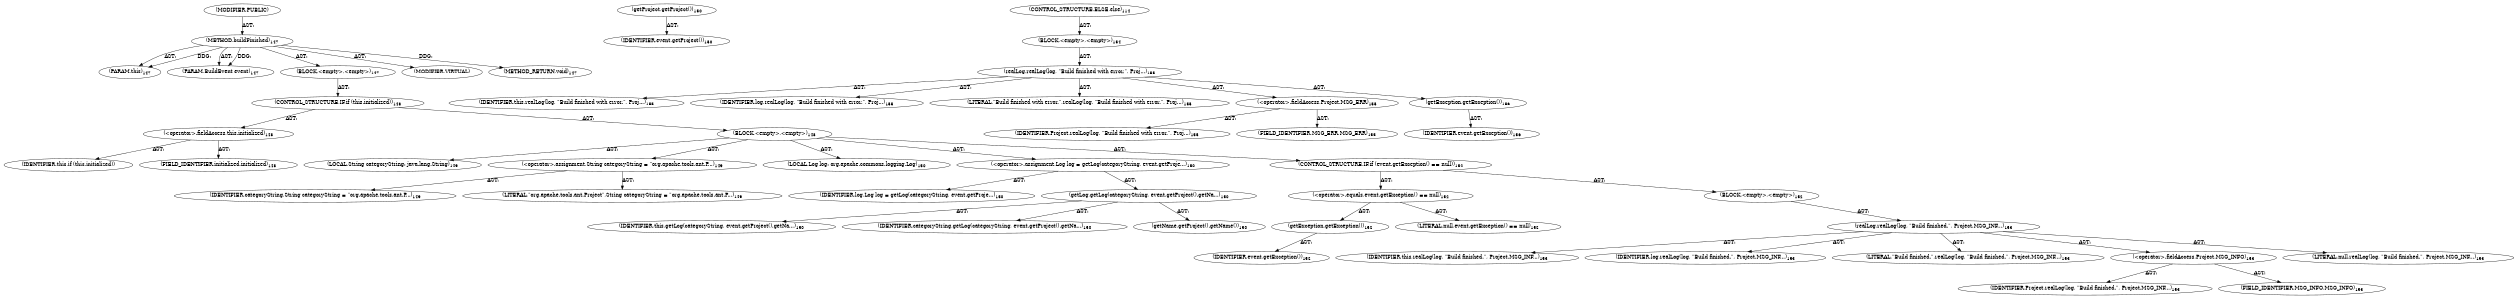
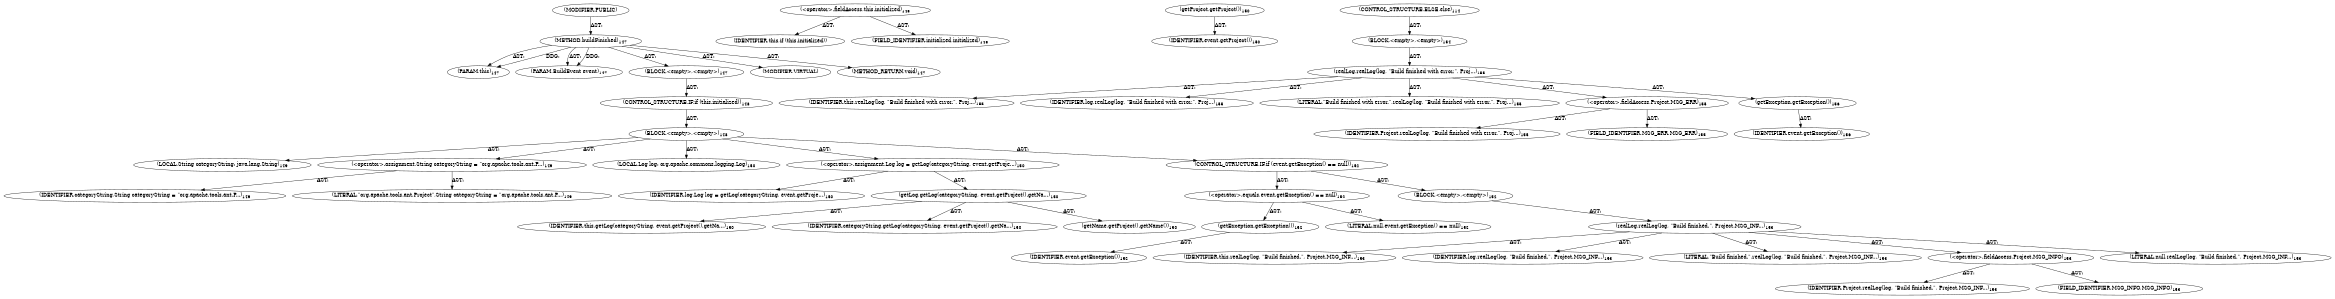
(427, 57) -> (774, 57)
(280, 118) -> none
